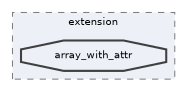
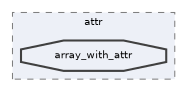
(94, 22) -> (94, 22)
